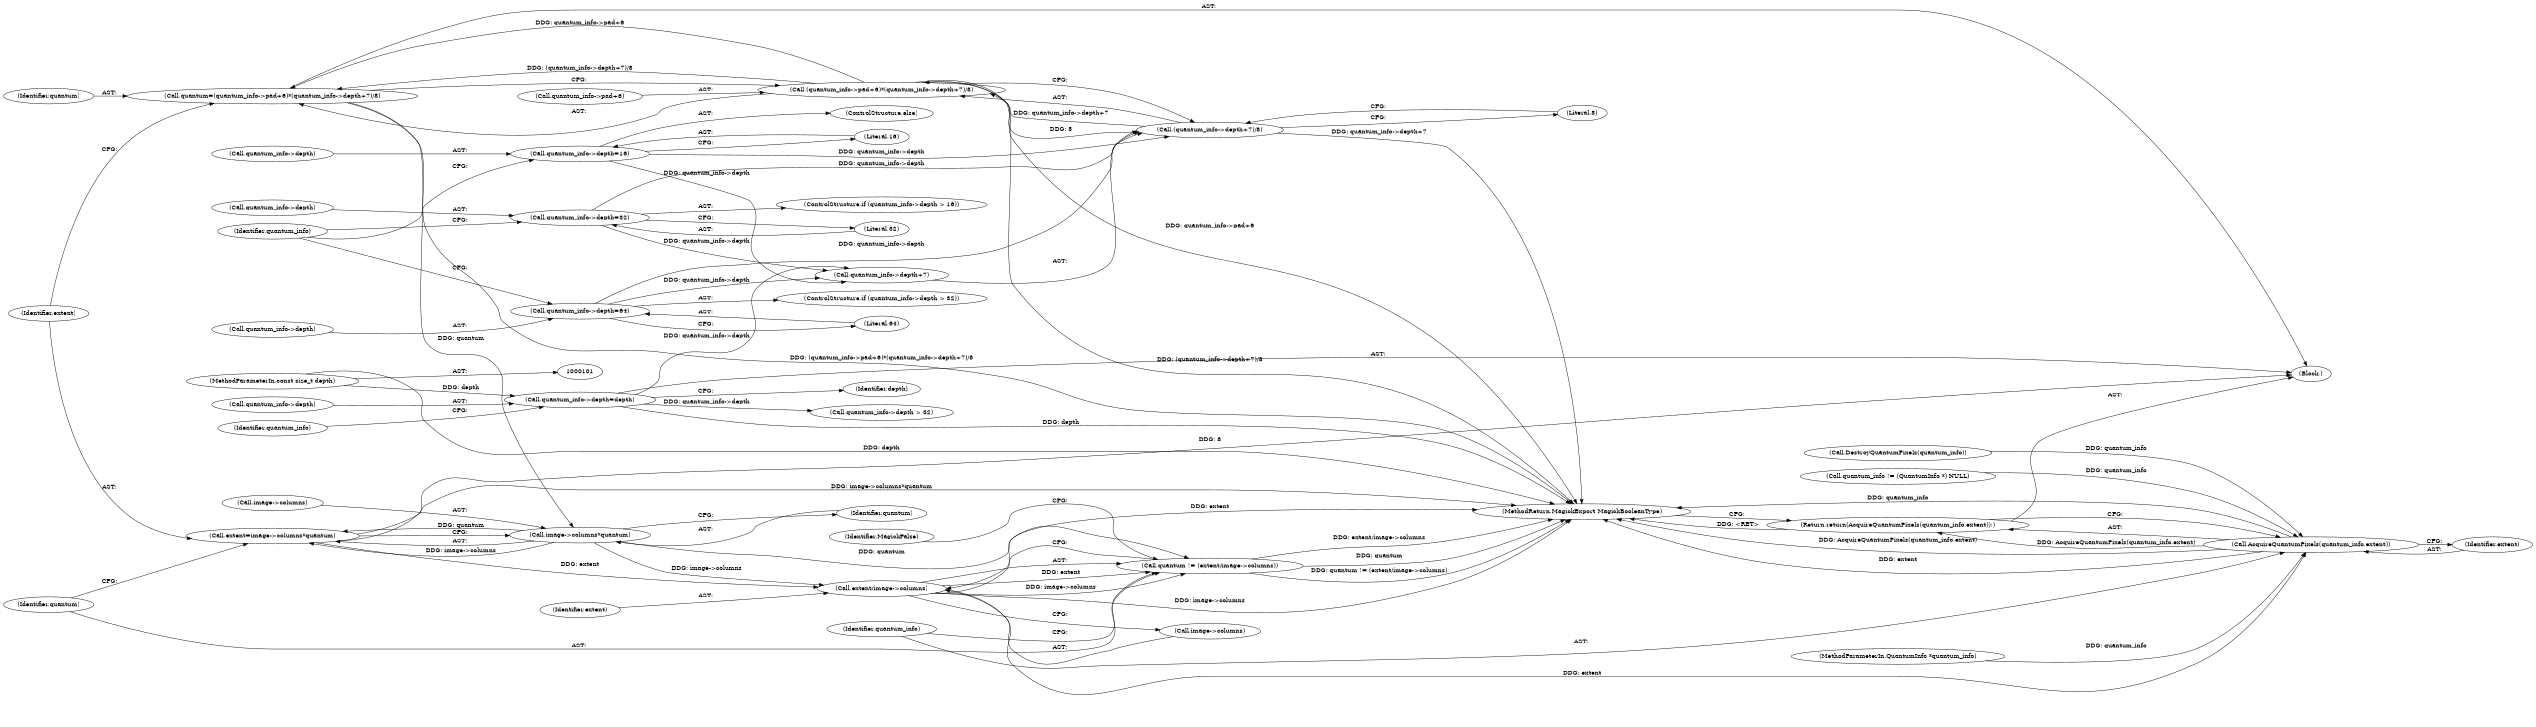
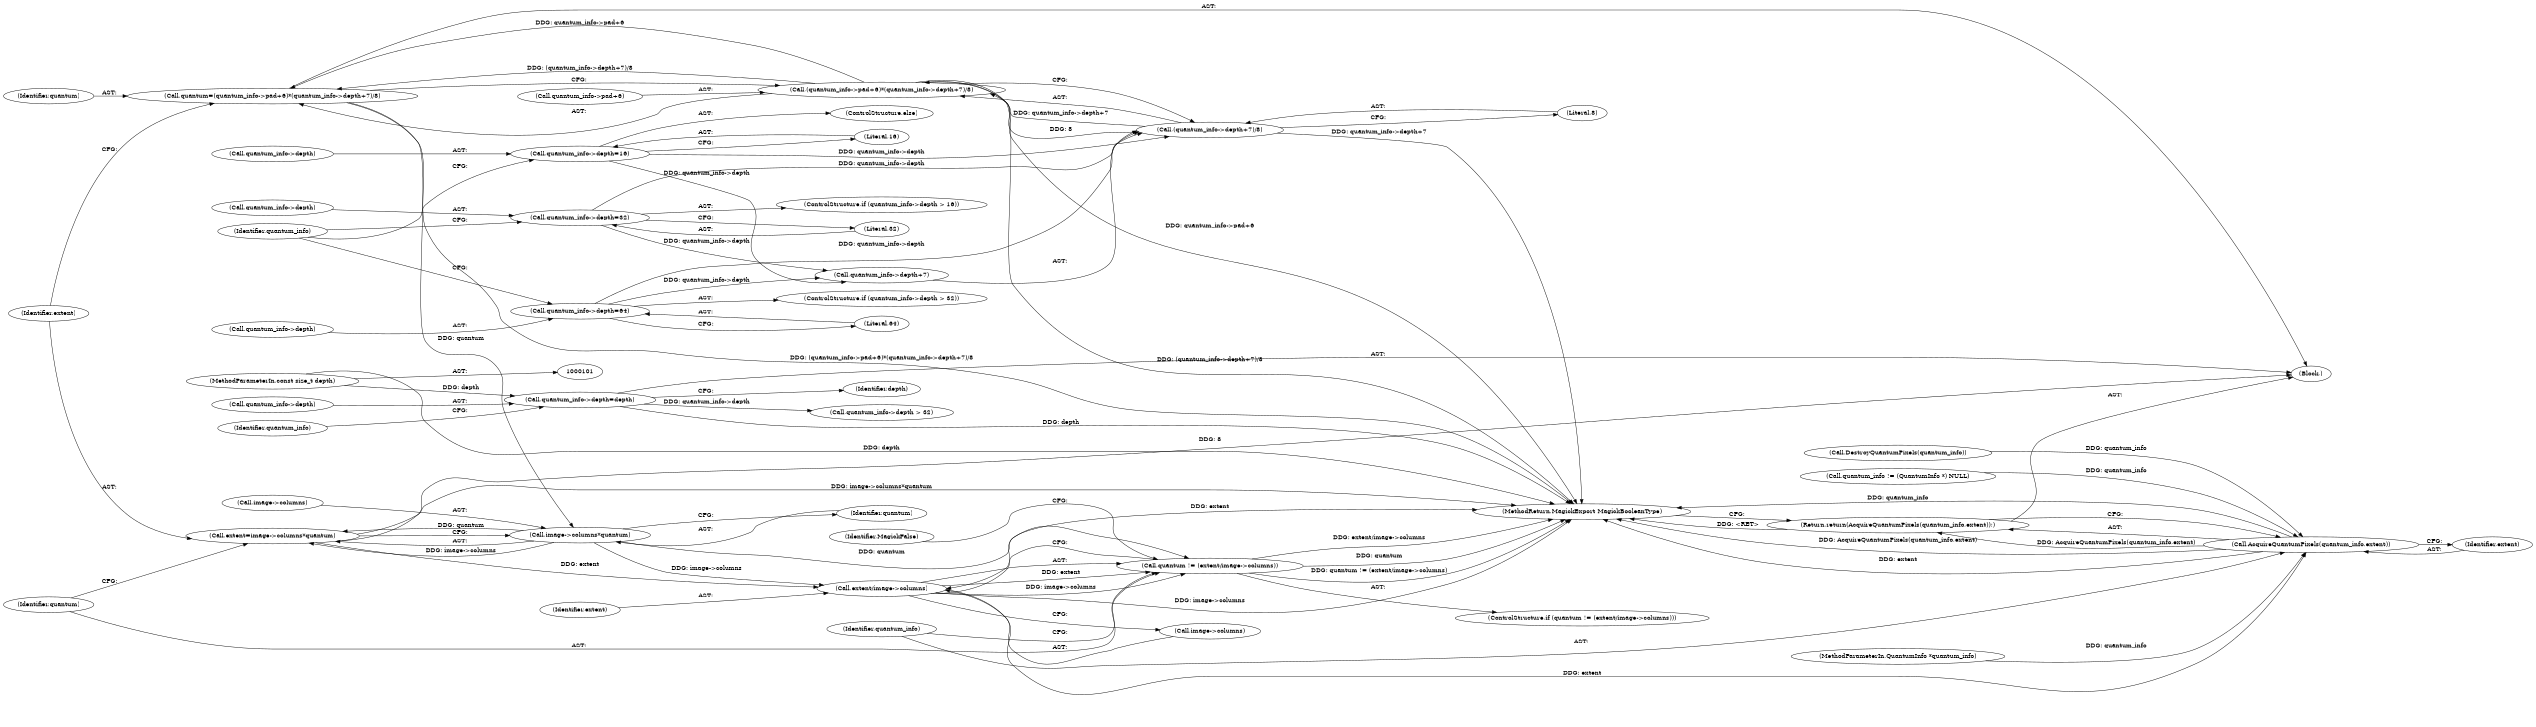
(1379, 107) -> (1379, 107)
(752, 336) -> none
none -> (1582, 618)
